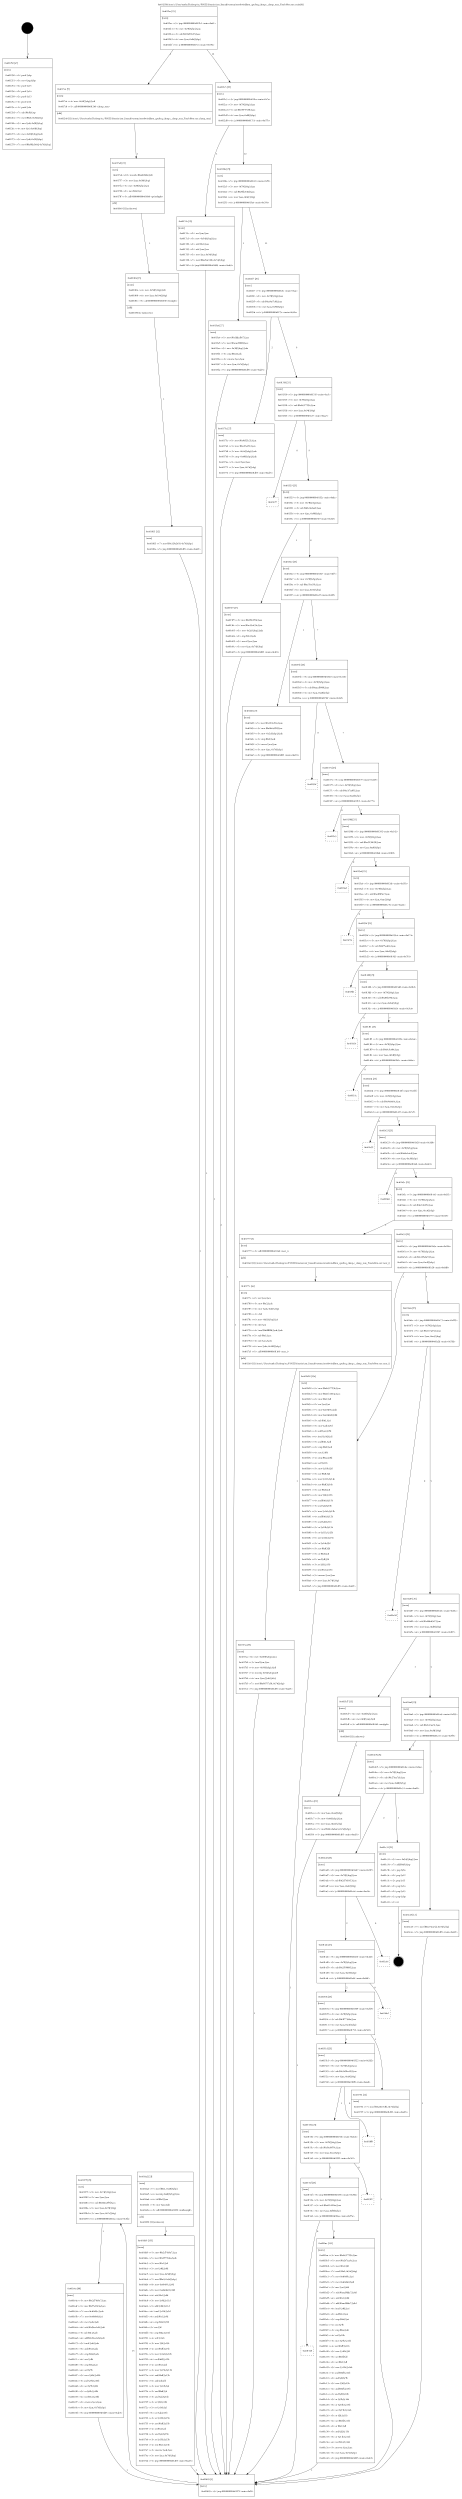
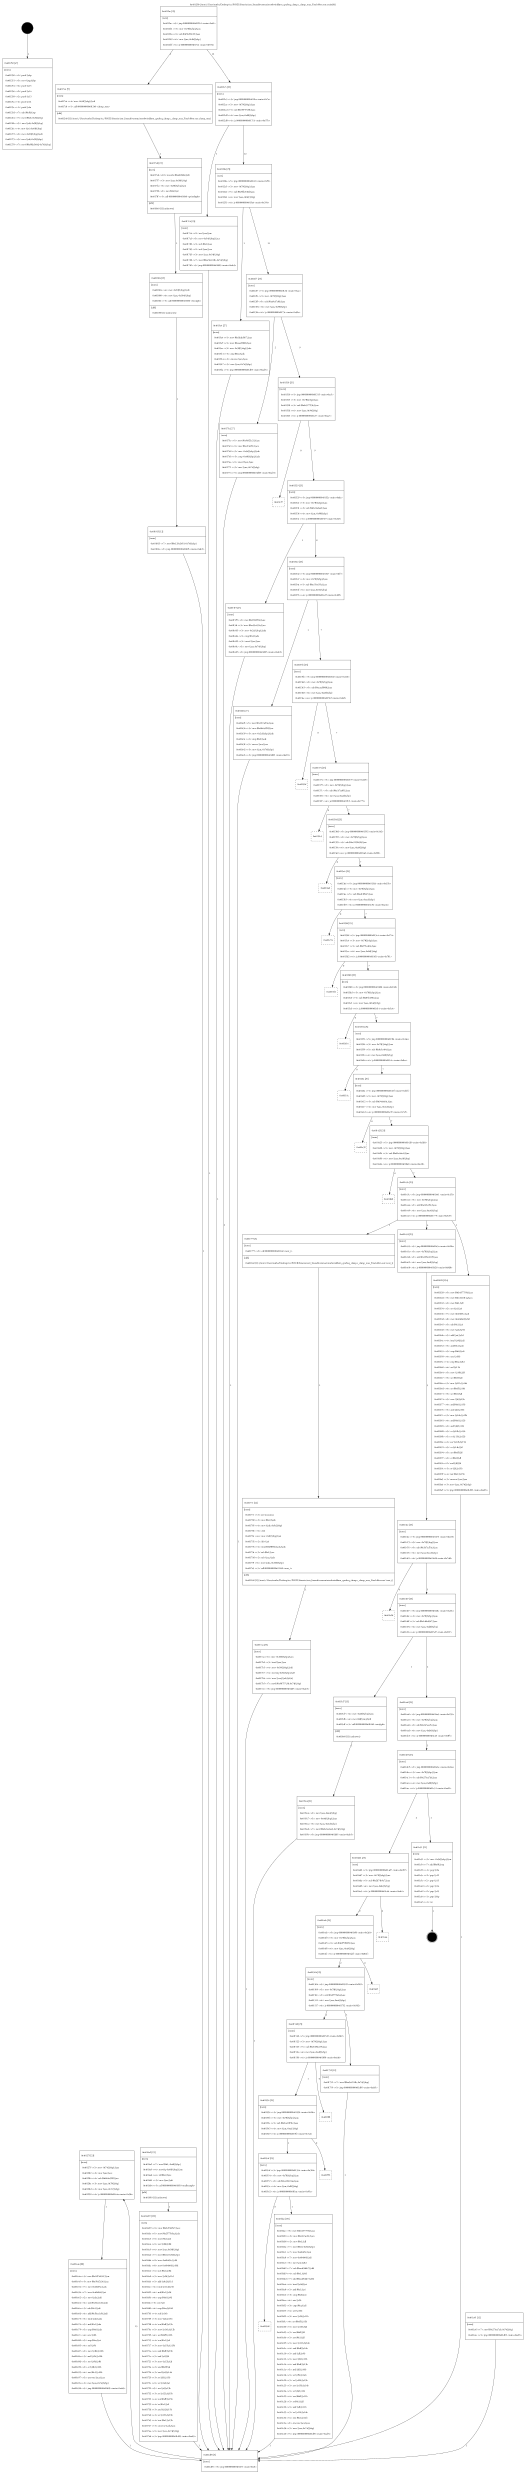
(395, 1359) -> (463, 1246)
(430, 1824) -> none
